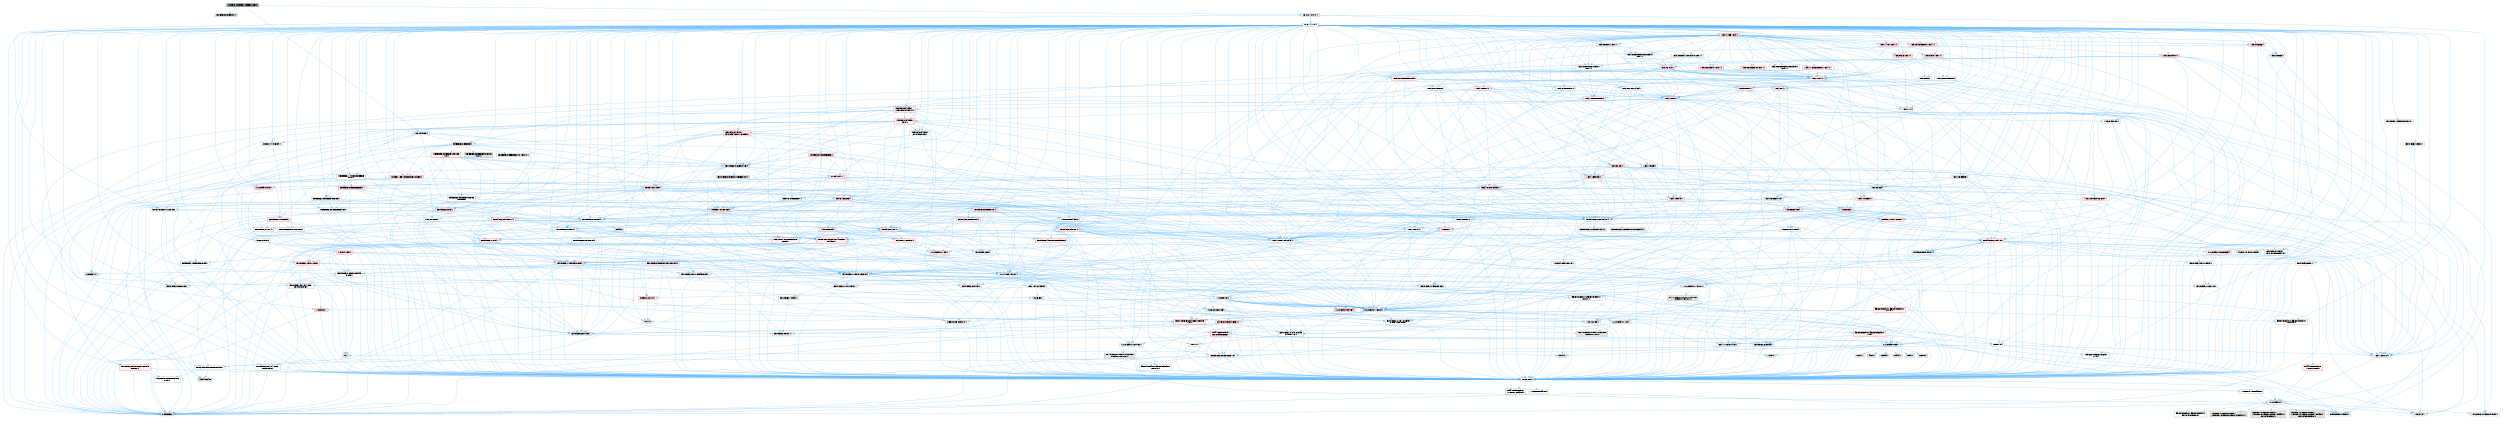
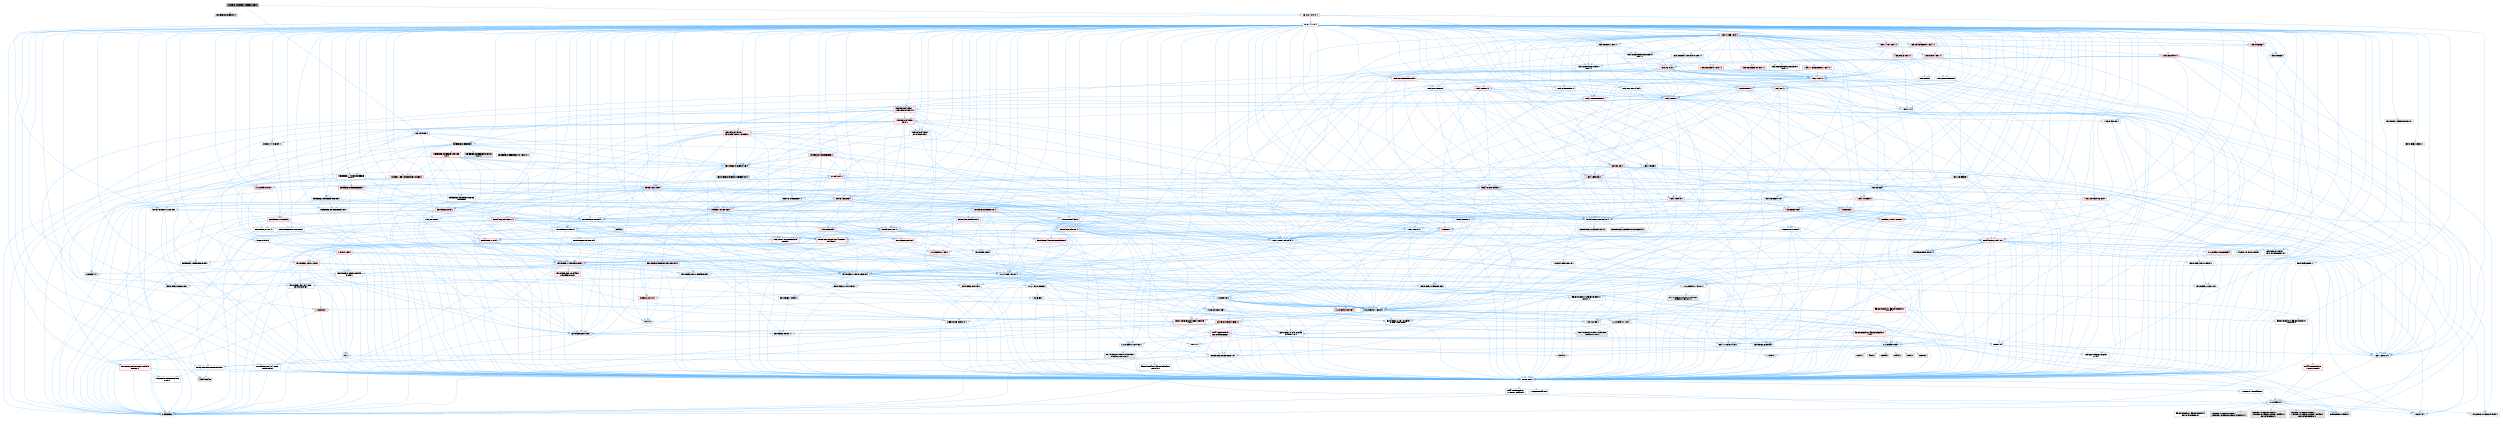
(905, 240) -> (905, 240)
none -> (567, 274)
(1037, 286) -> (1037, 286)
